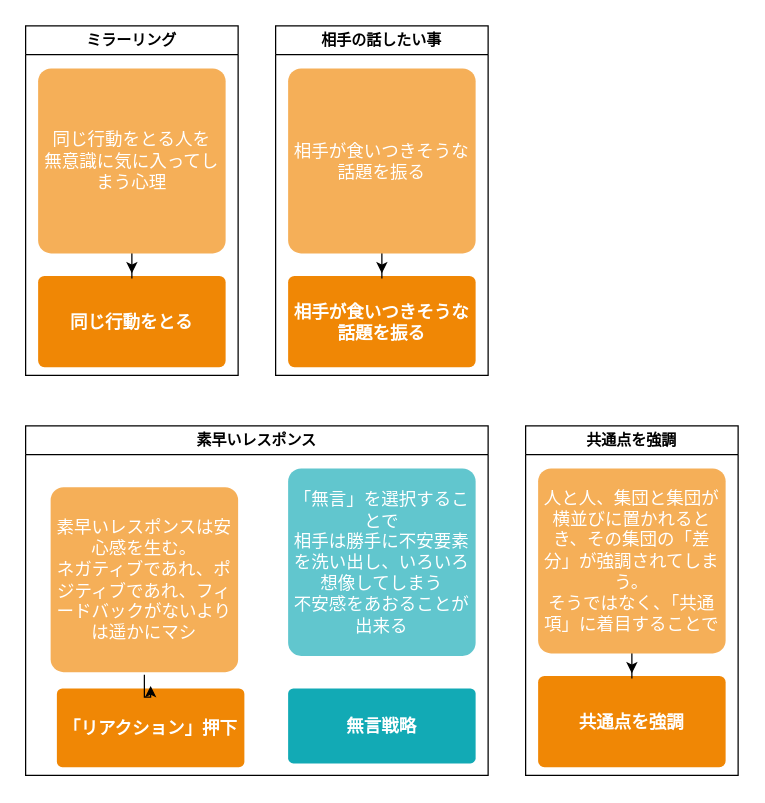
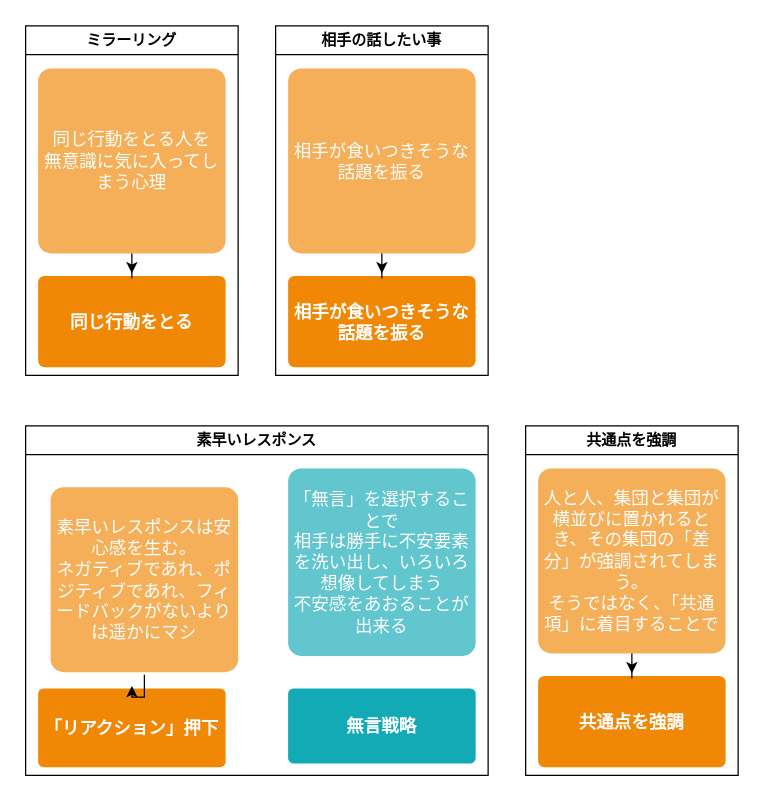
(151, 728) -> (132, 728)
